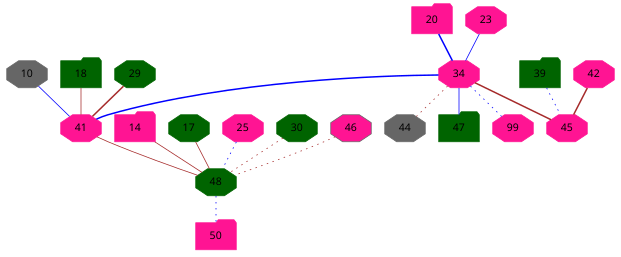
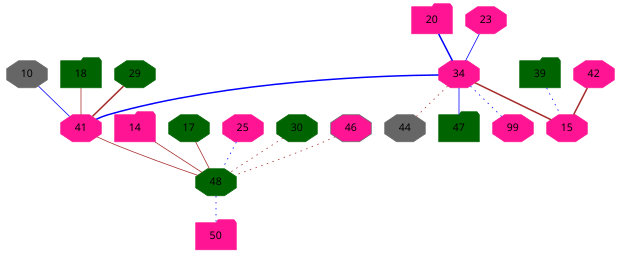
(567, 128) -> (567, 128)
